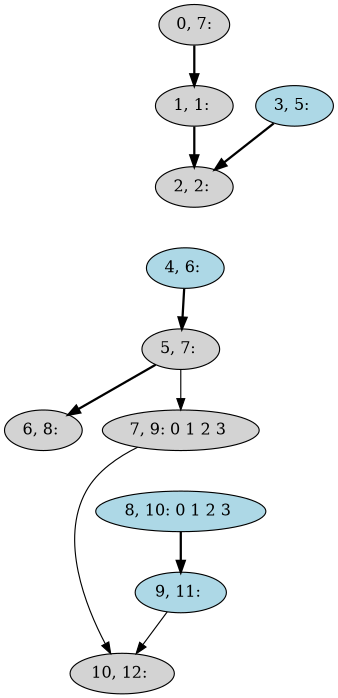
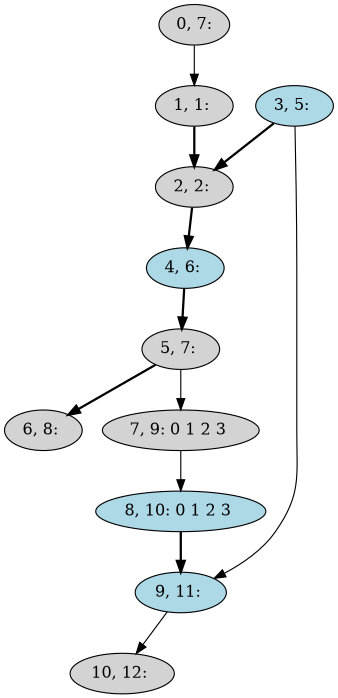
(194, 60) -> (194, 60)
none -> (190, 222)
none -> (297, 364)
(75, 535) -> (181, 465)
